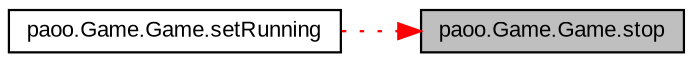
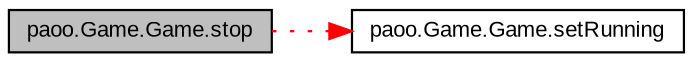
(370, 31) -> (301, 31)
